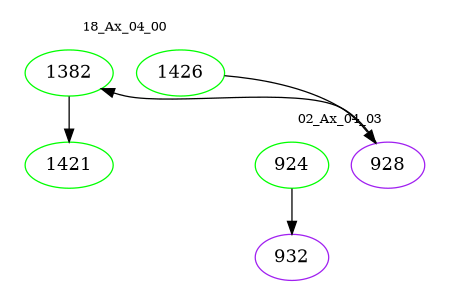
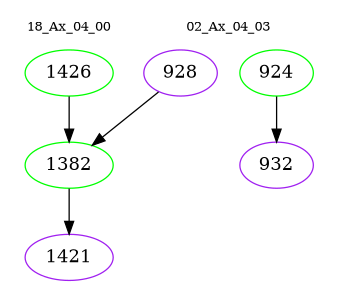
(302, 91) -> (69, 113)
(69, 165) -> (69, 257)
